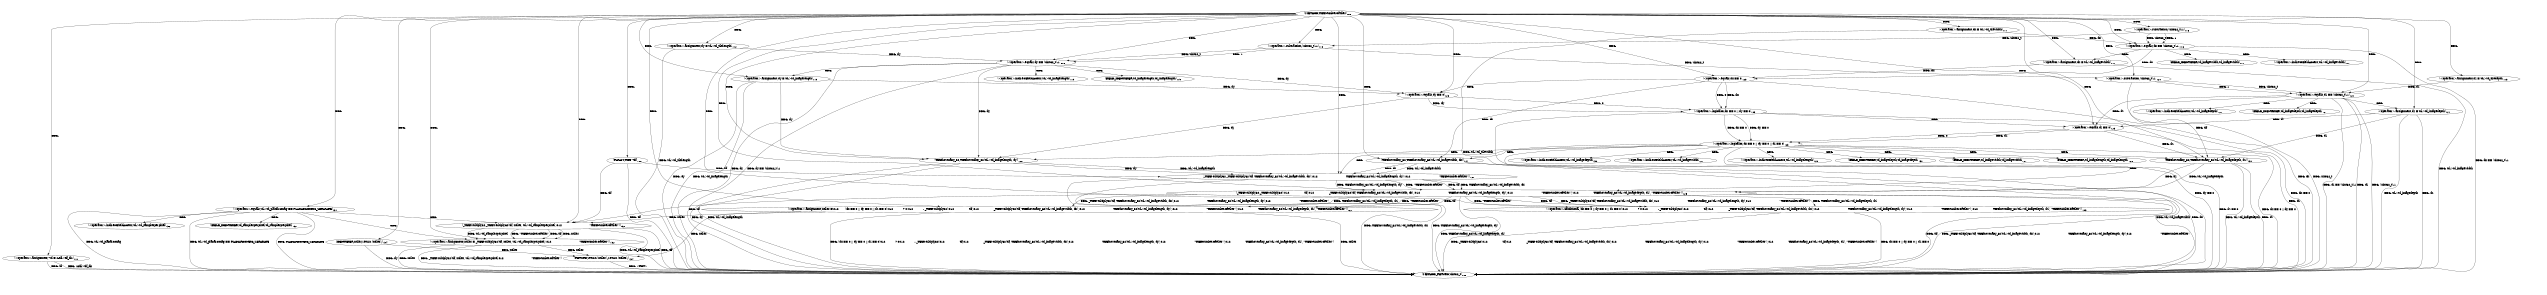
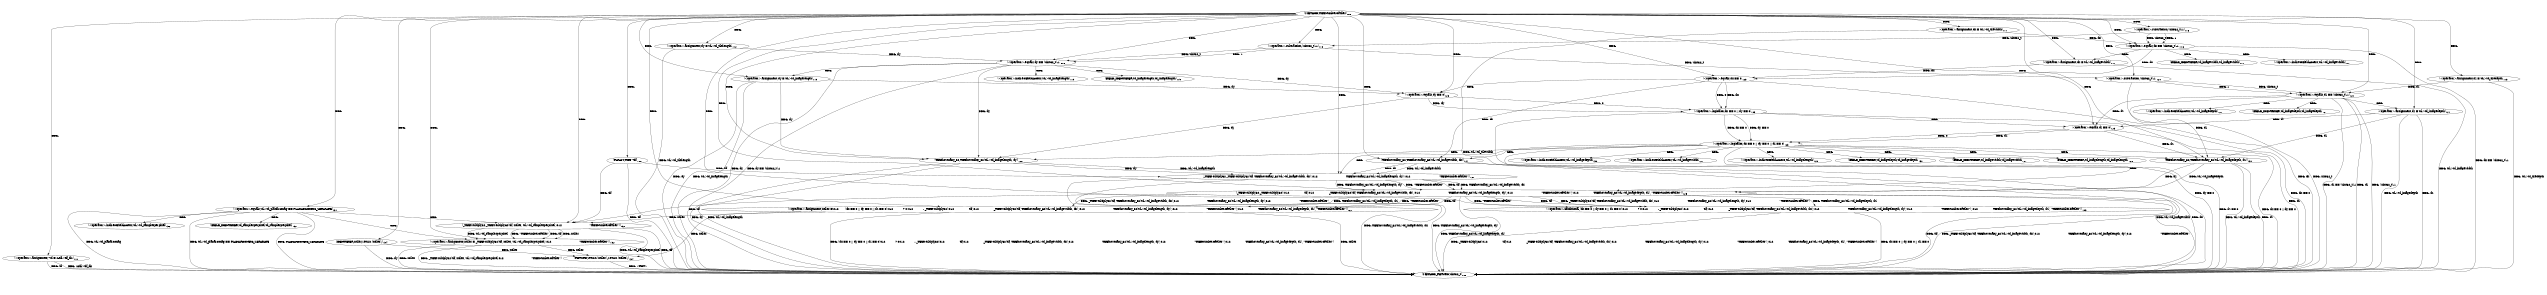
(2201, 128) -> (2201, 128)
none -> (2342, 272)
